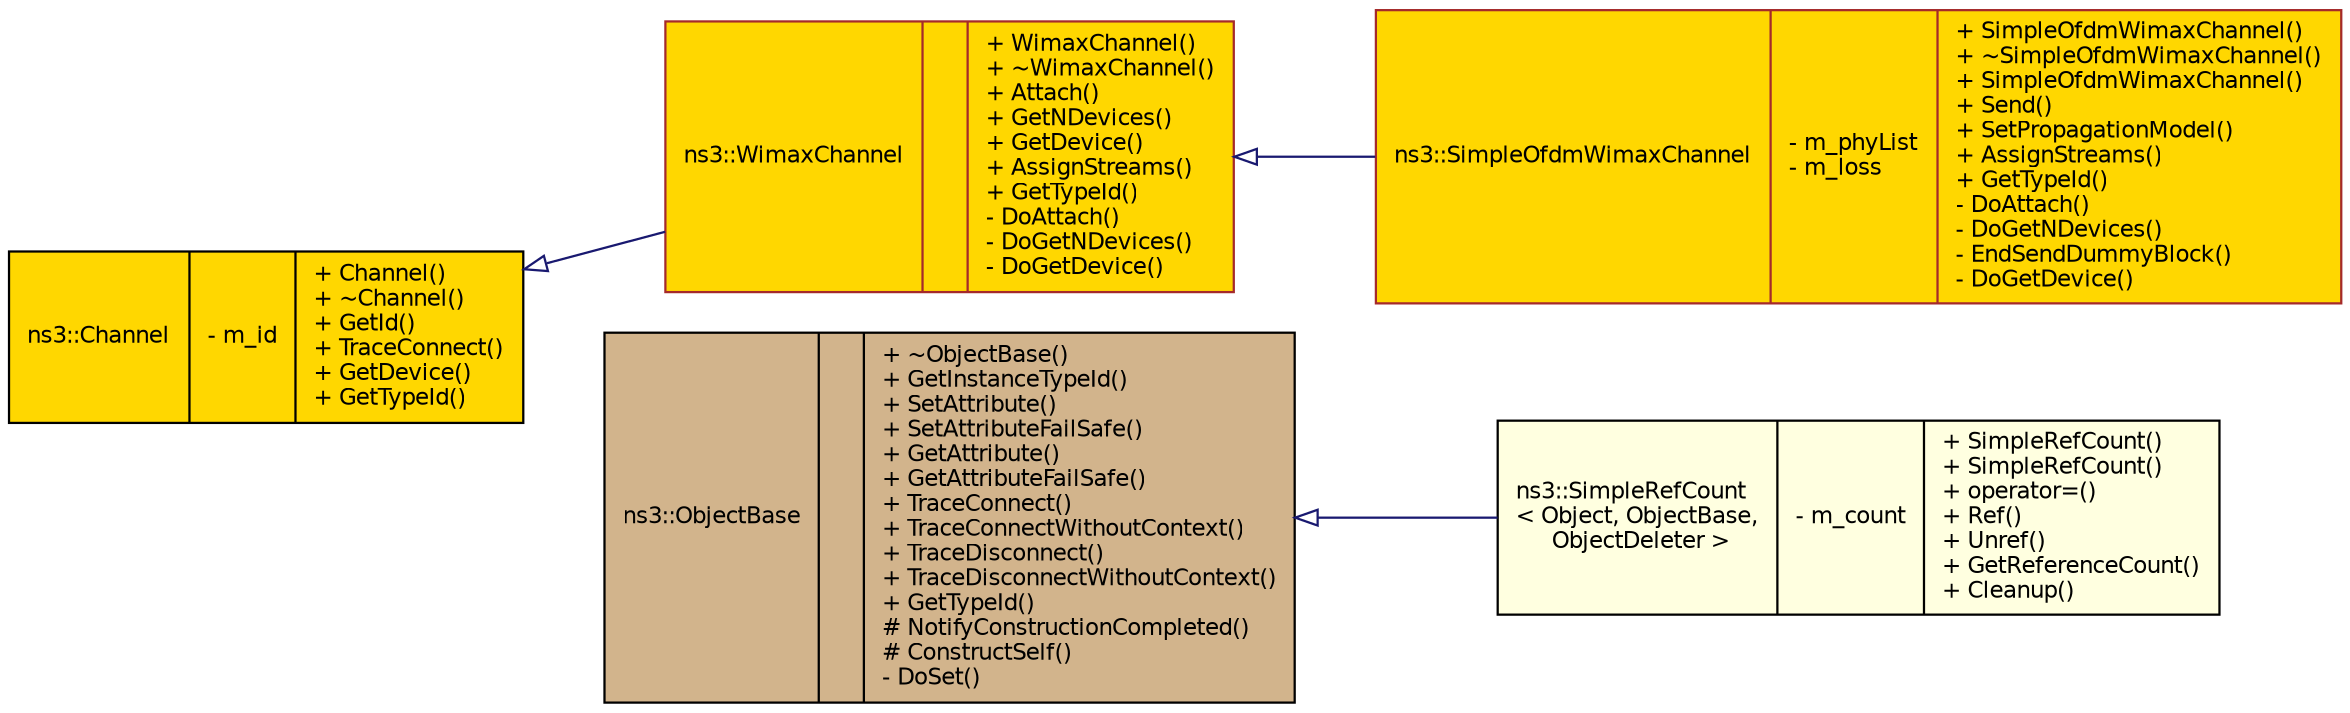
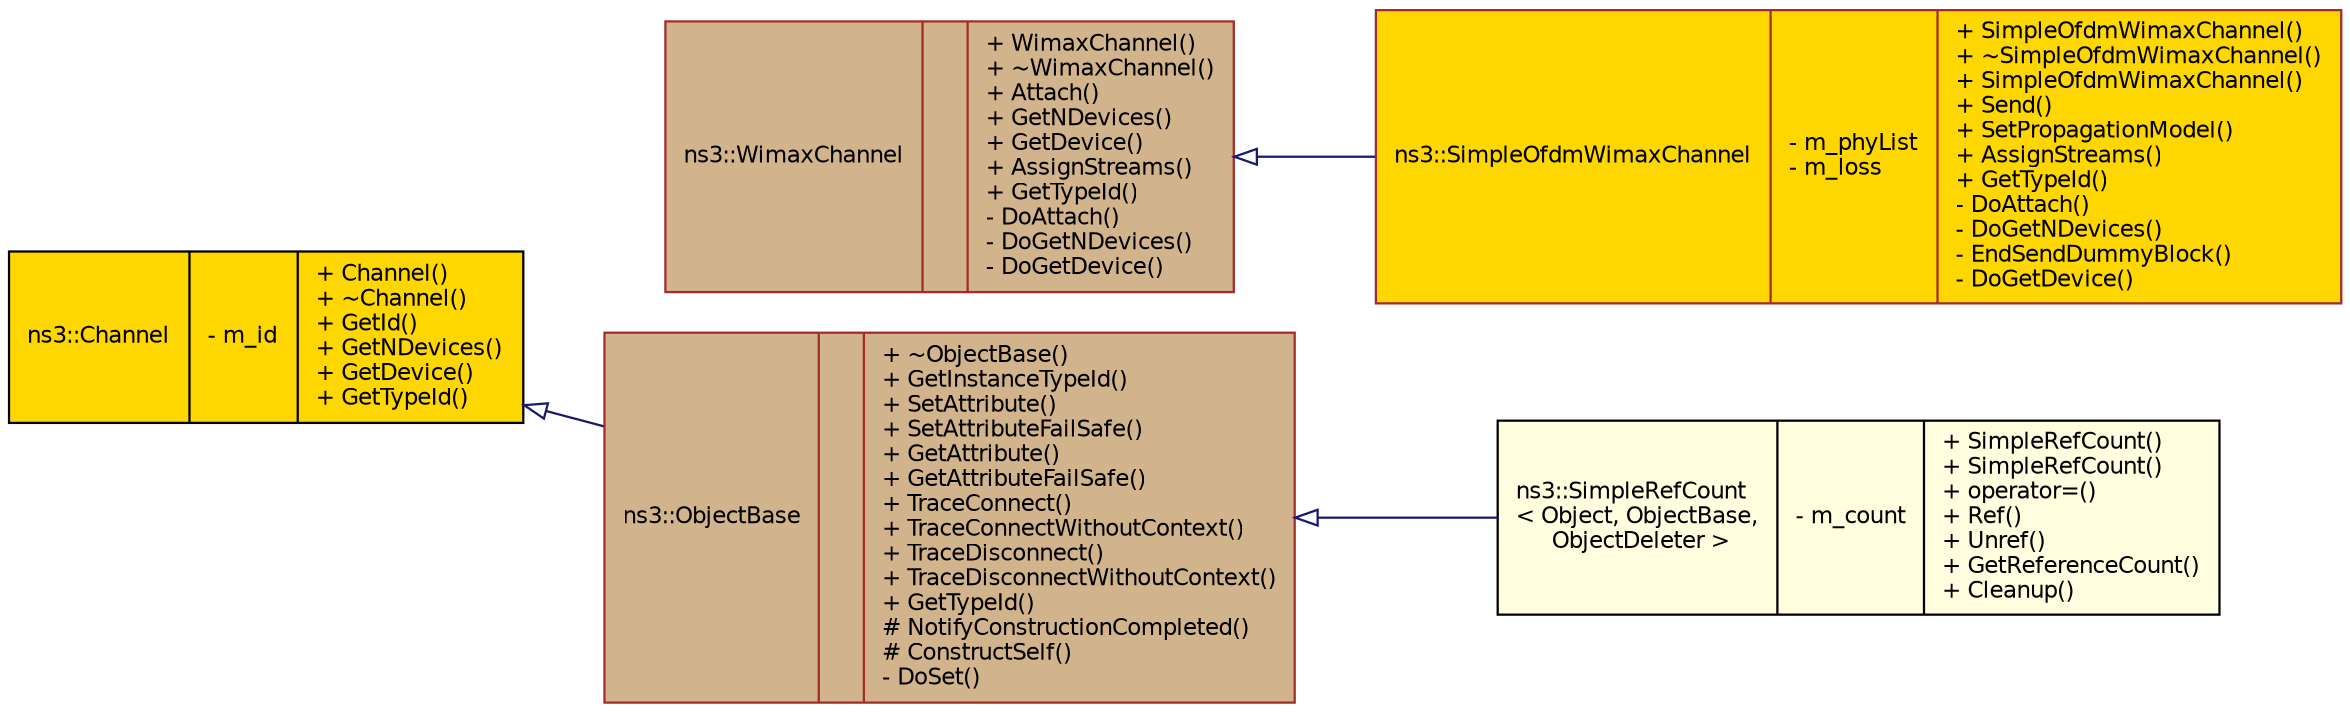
(950, 157) -> (950, 157)
(606, 247) -> (575, 419)
(409, 348) -> (409, 348)
(950, 518) -> (950, 518)
